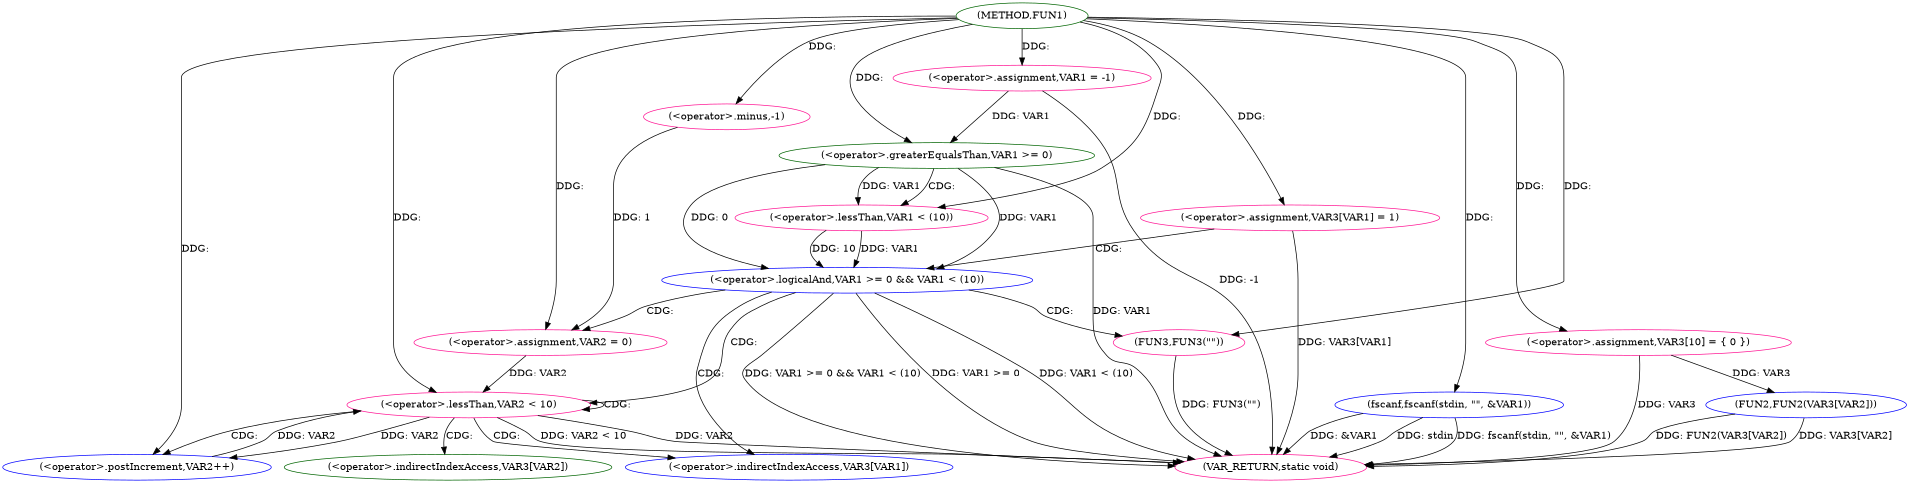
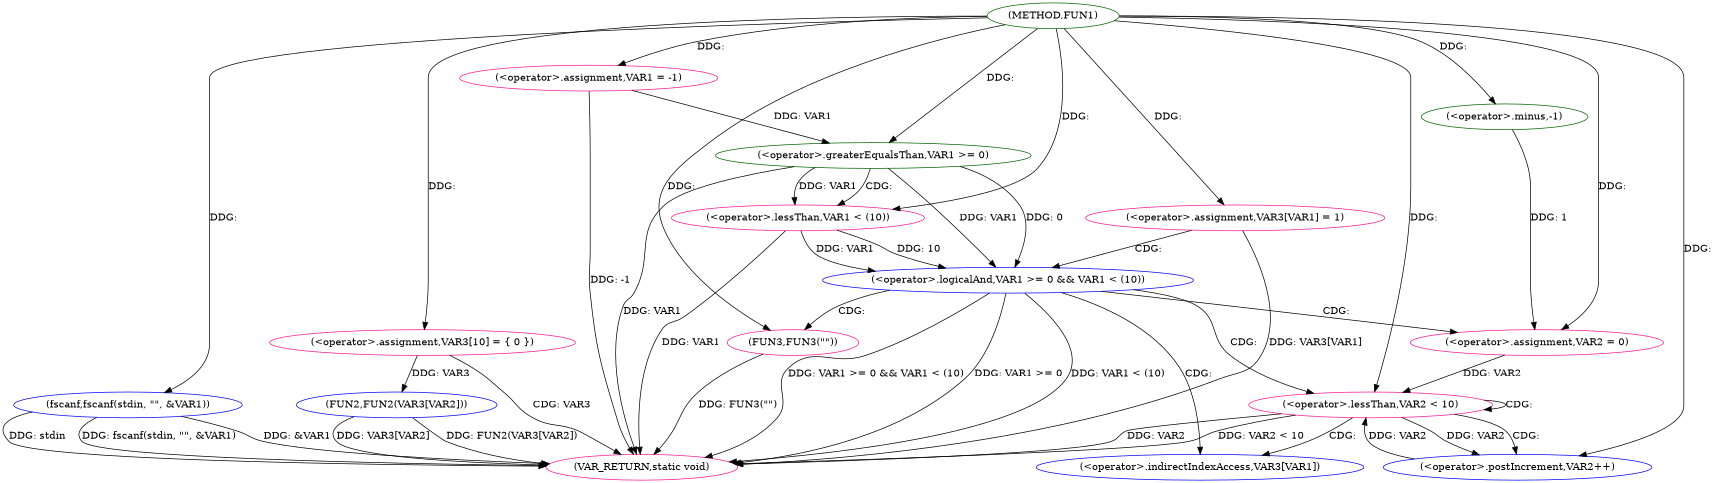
(727, 117) -> (1505, 117)
none -> (678, 320)
(1667, 405) -> (562, 405)
(448, 467) -> none
